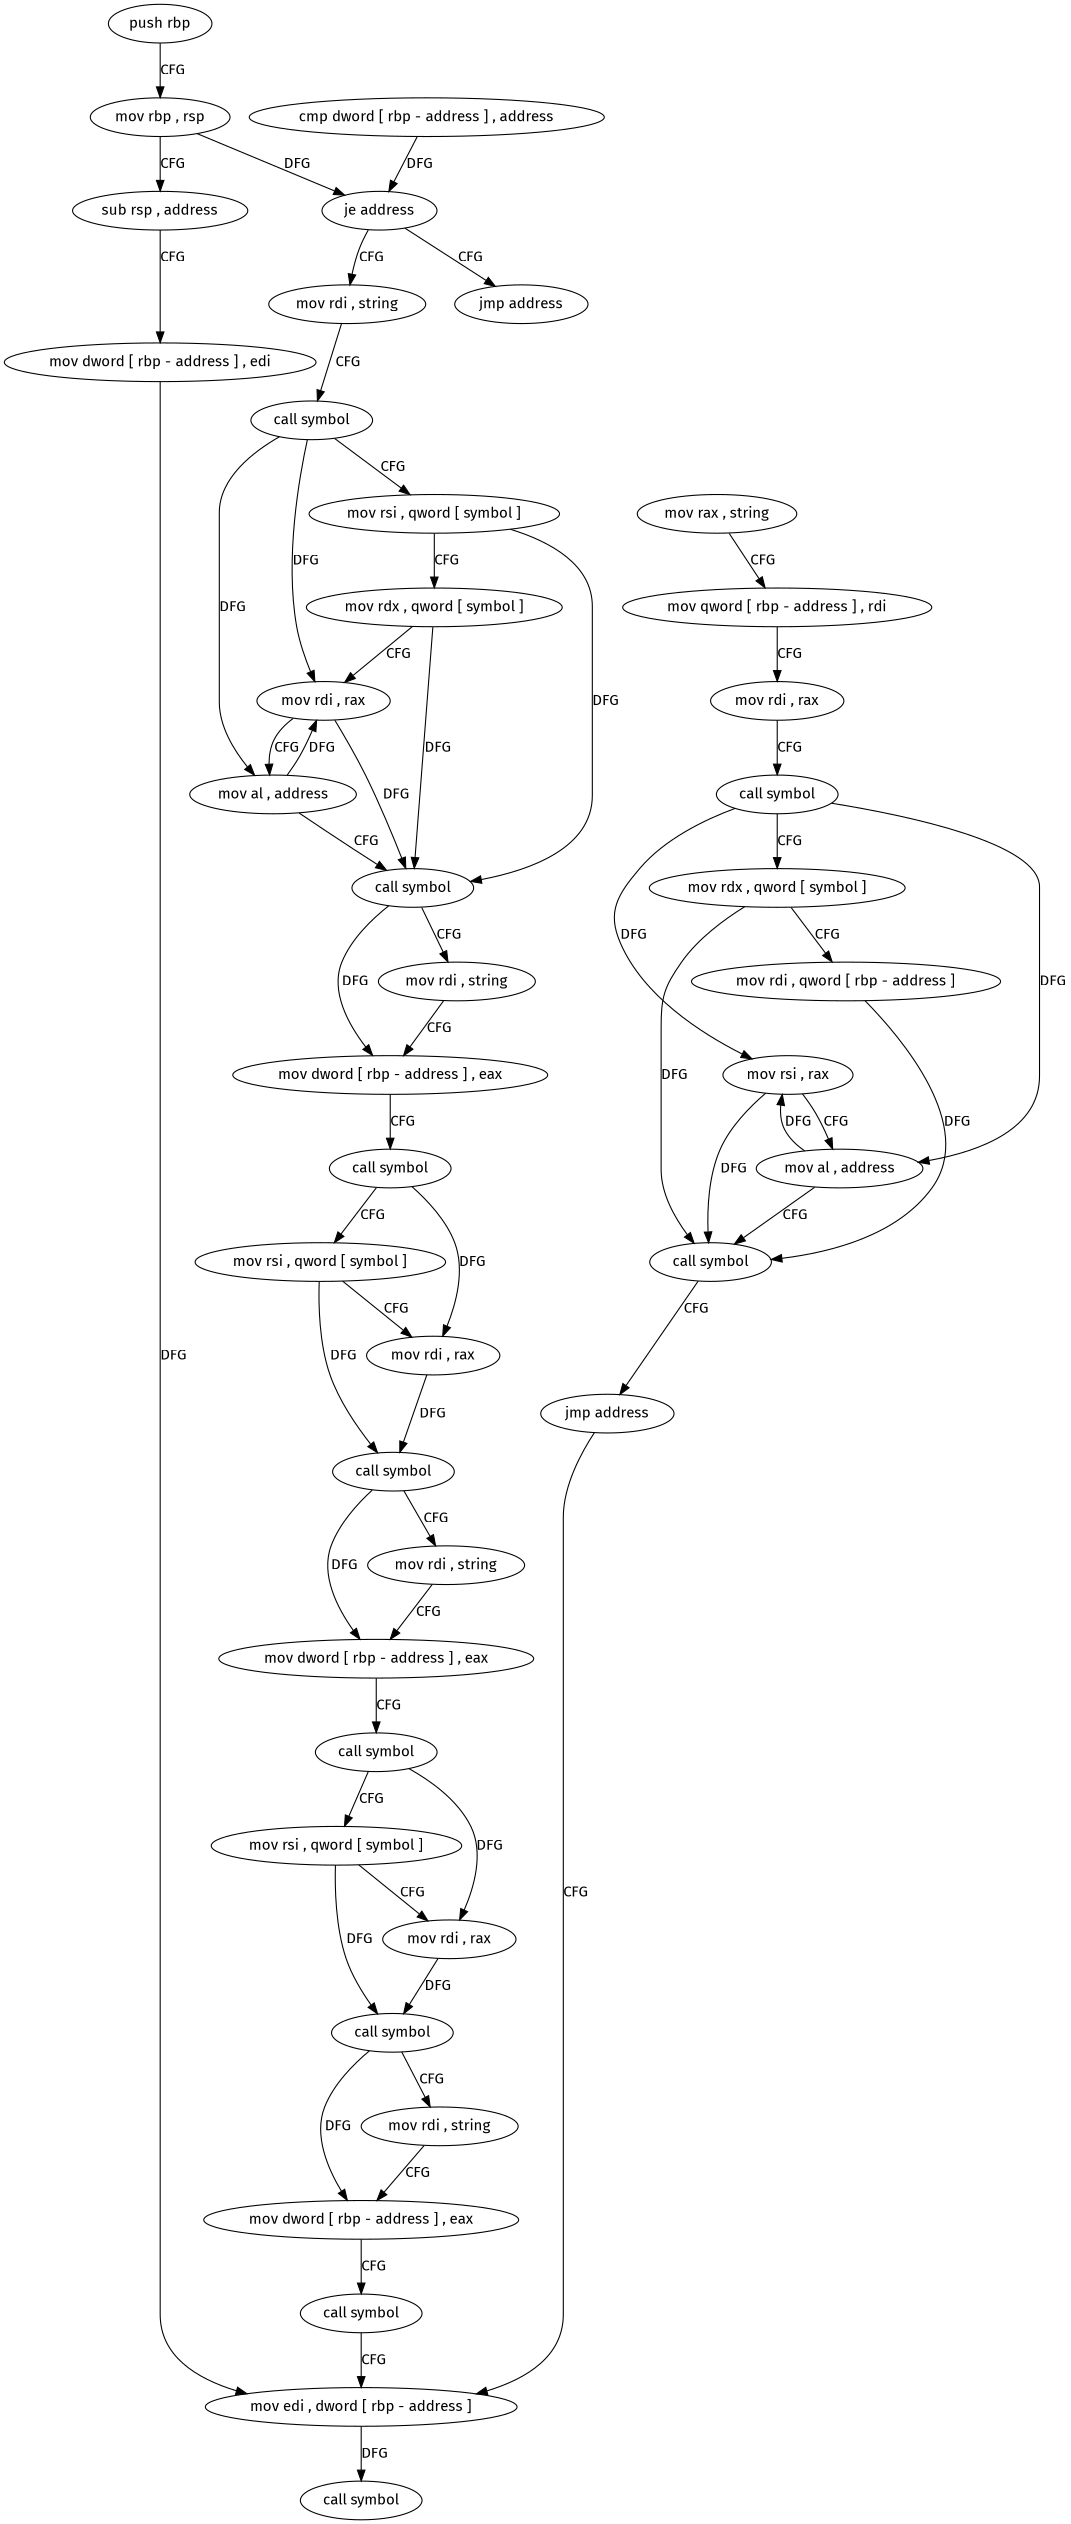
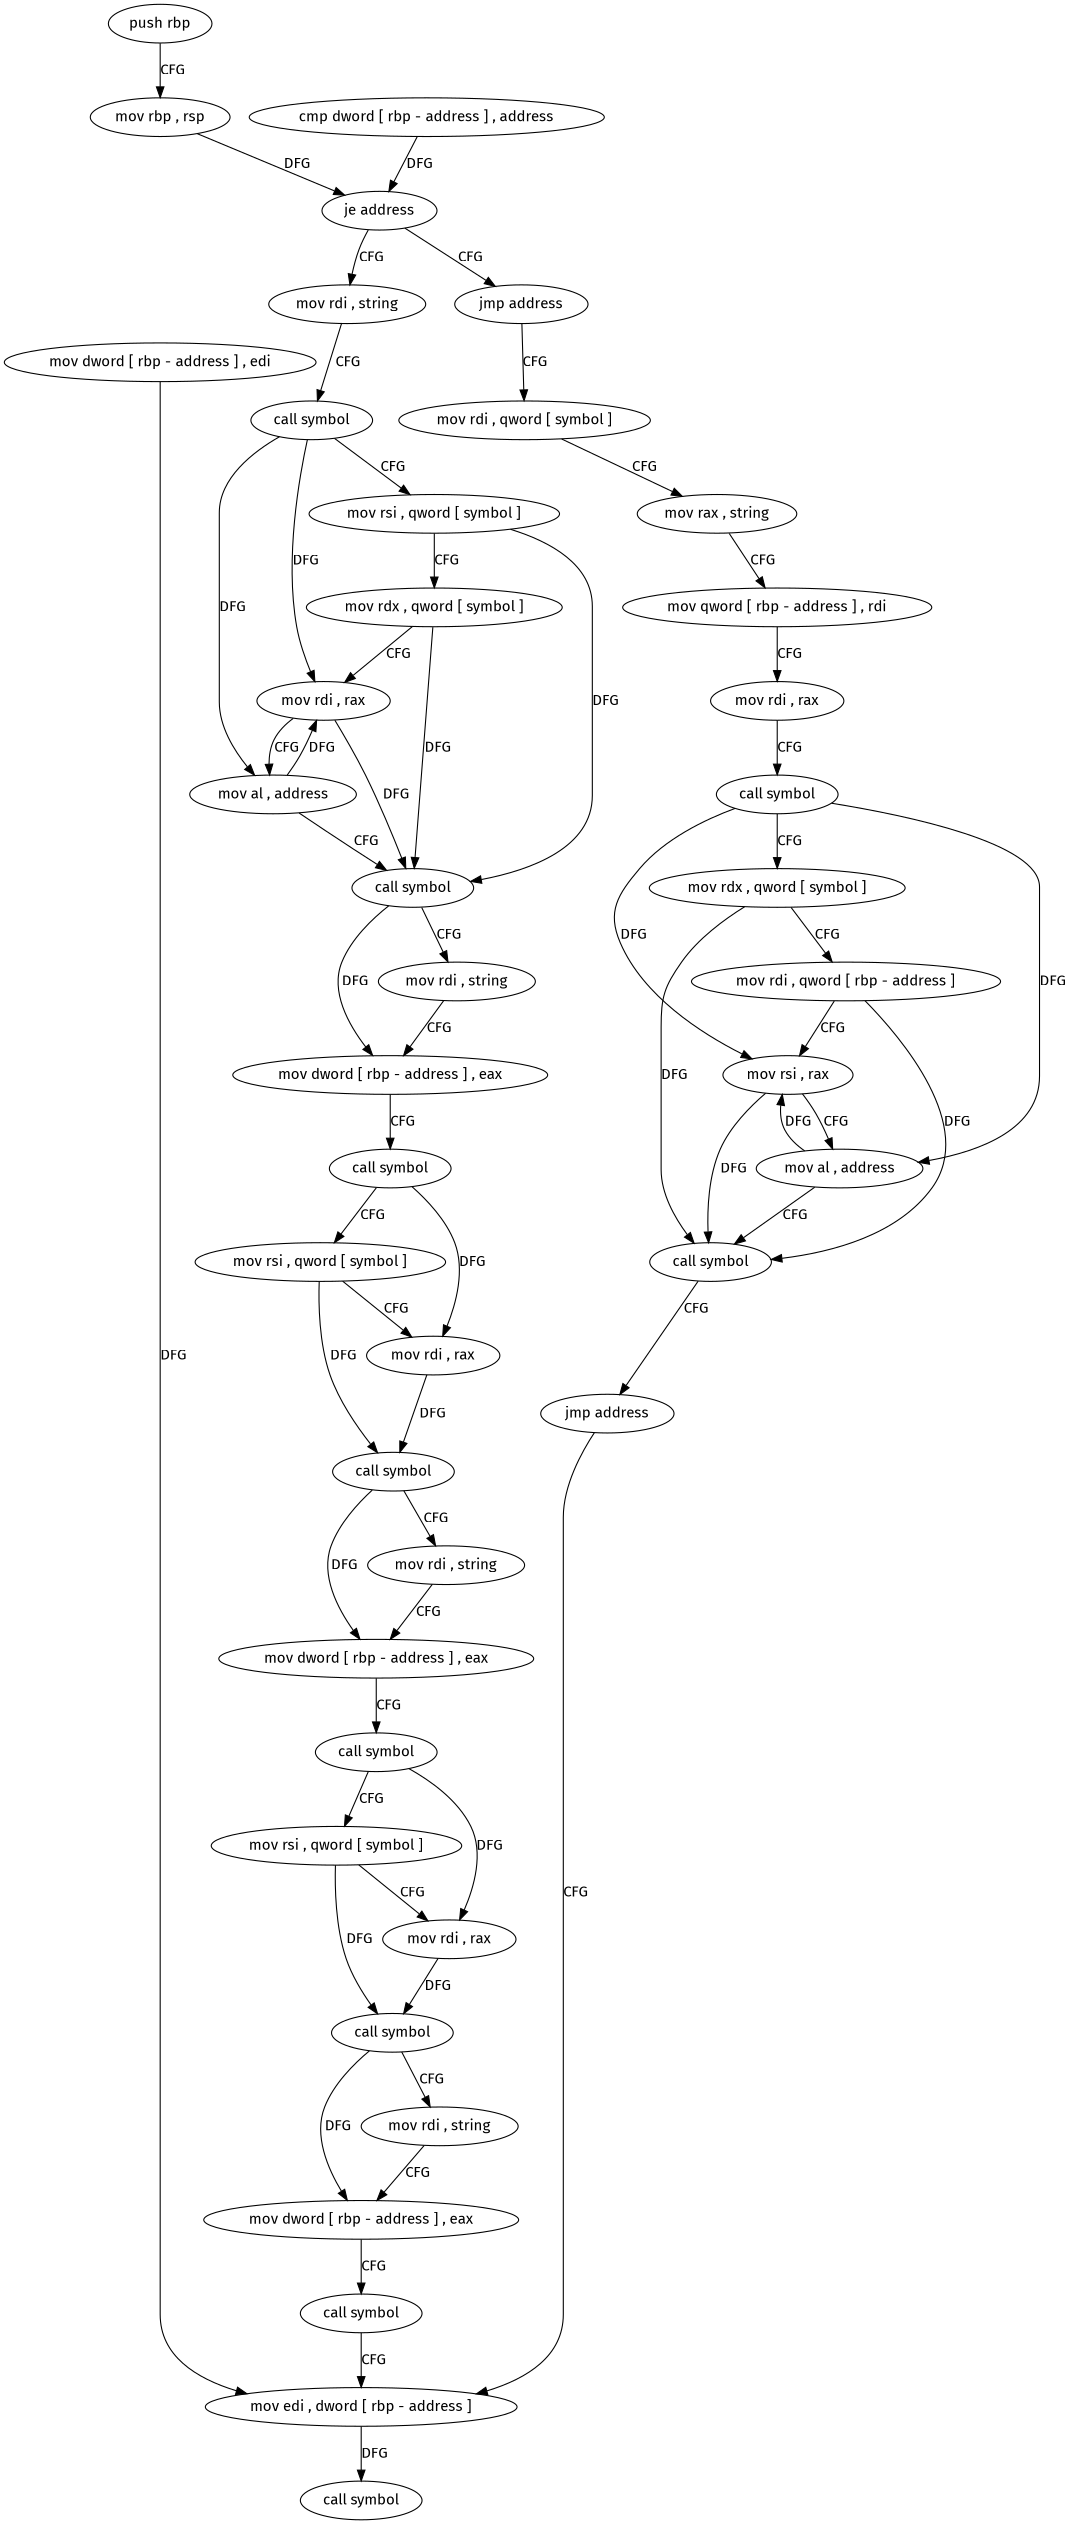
(160, 211) -> none
none -> (525, 420)
none -> (820, 1024)
